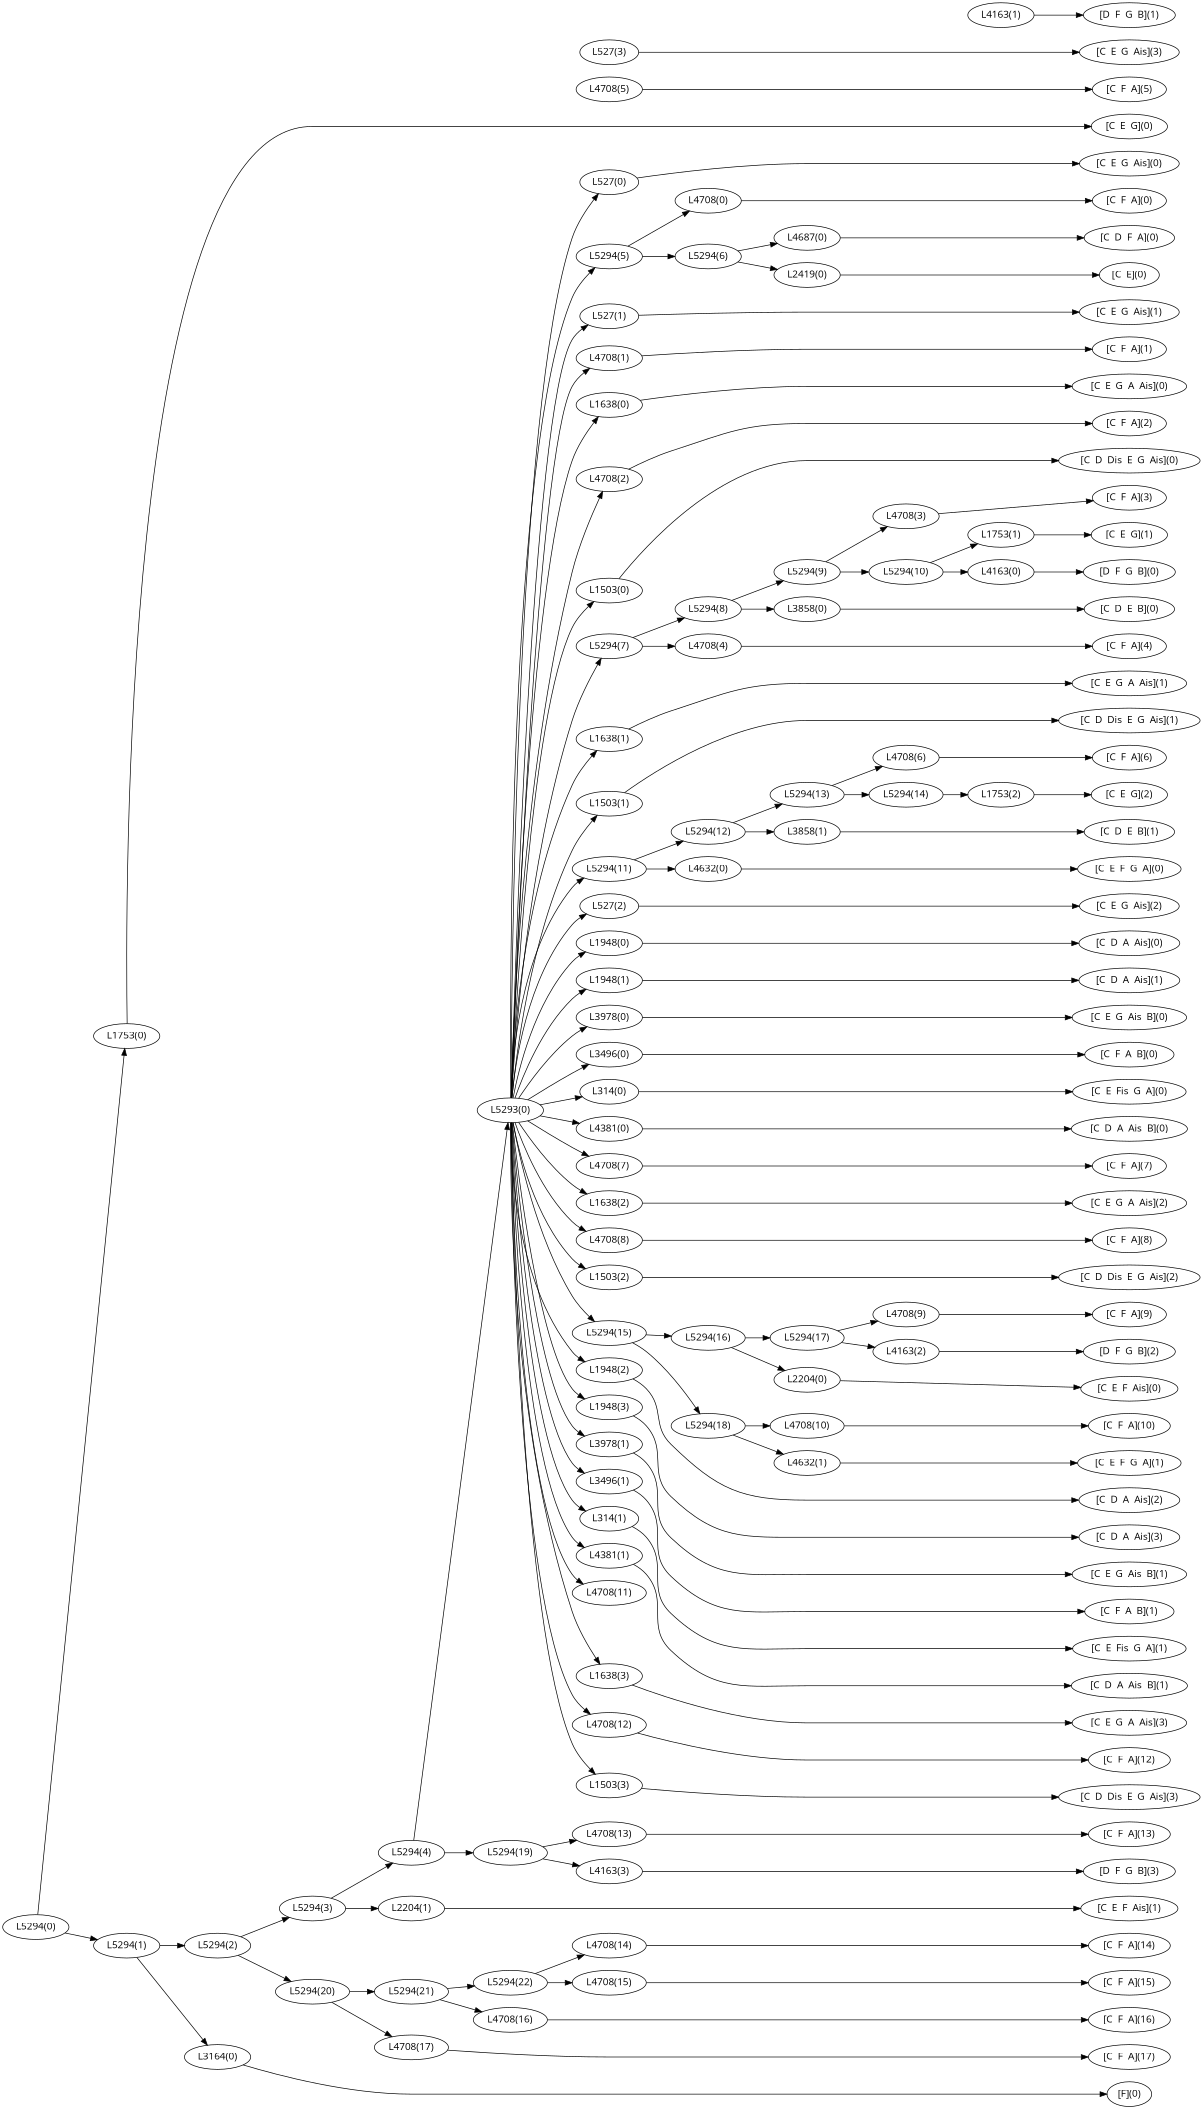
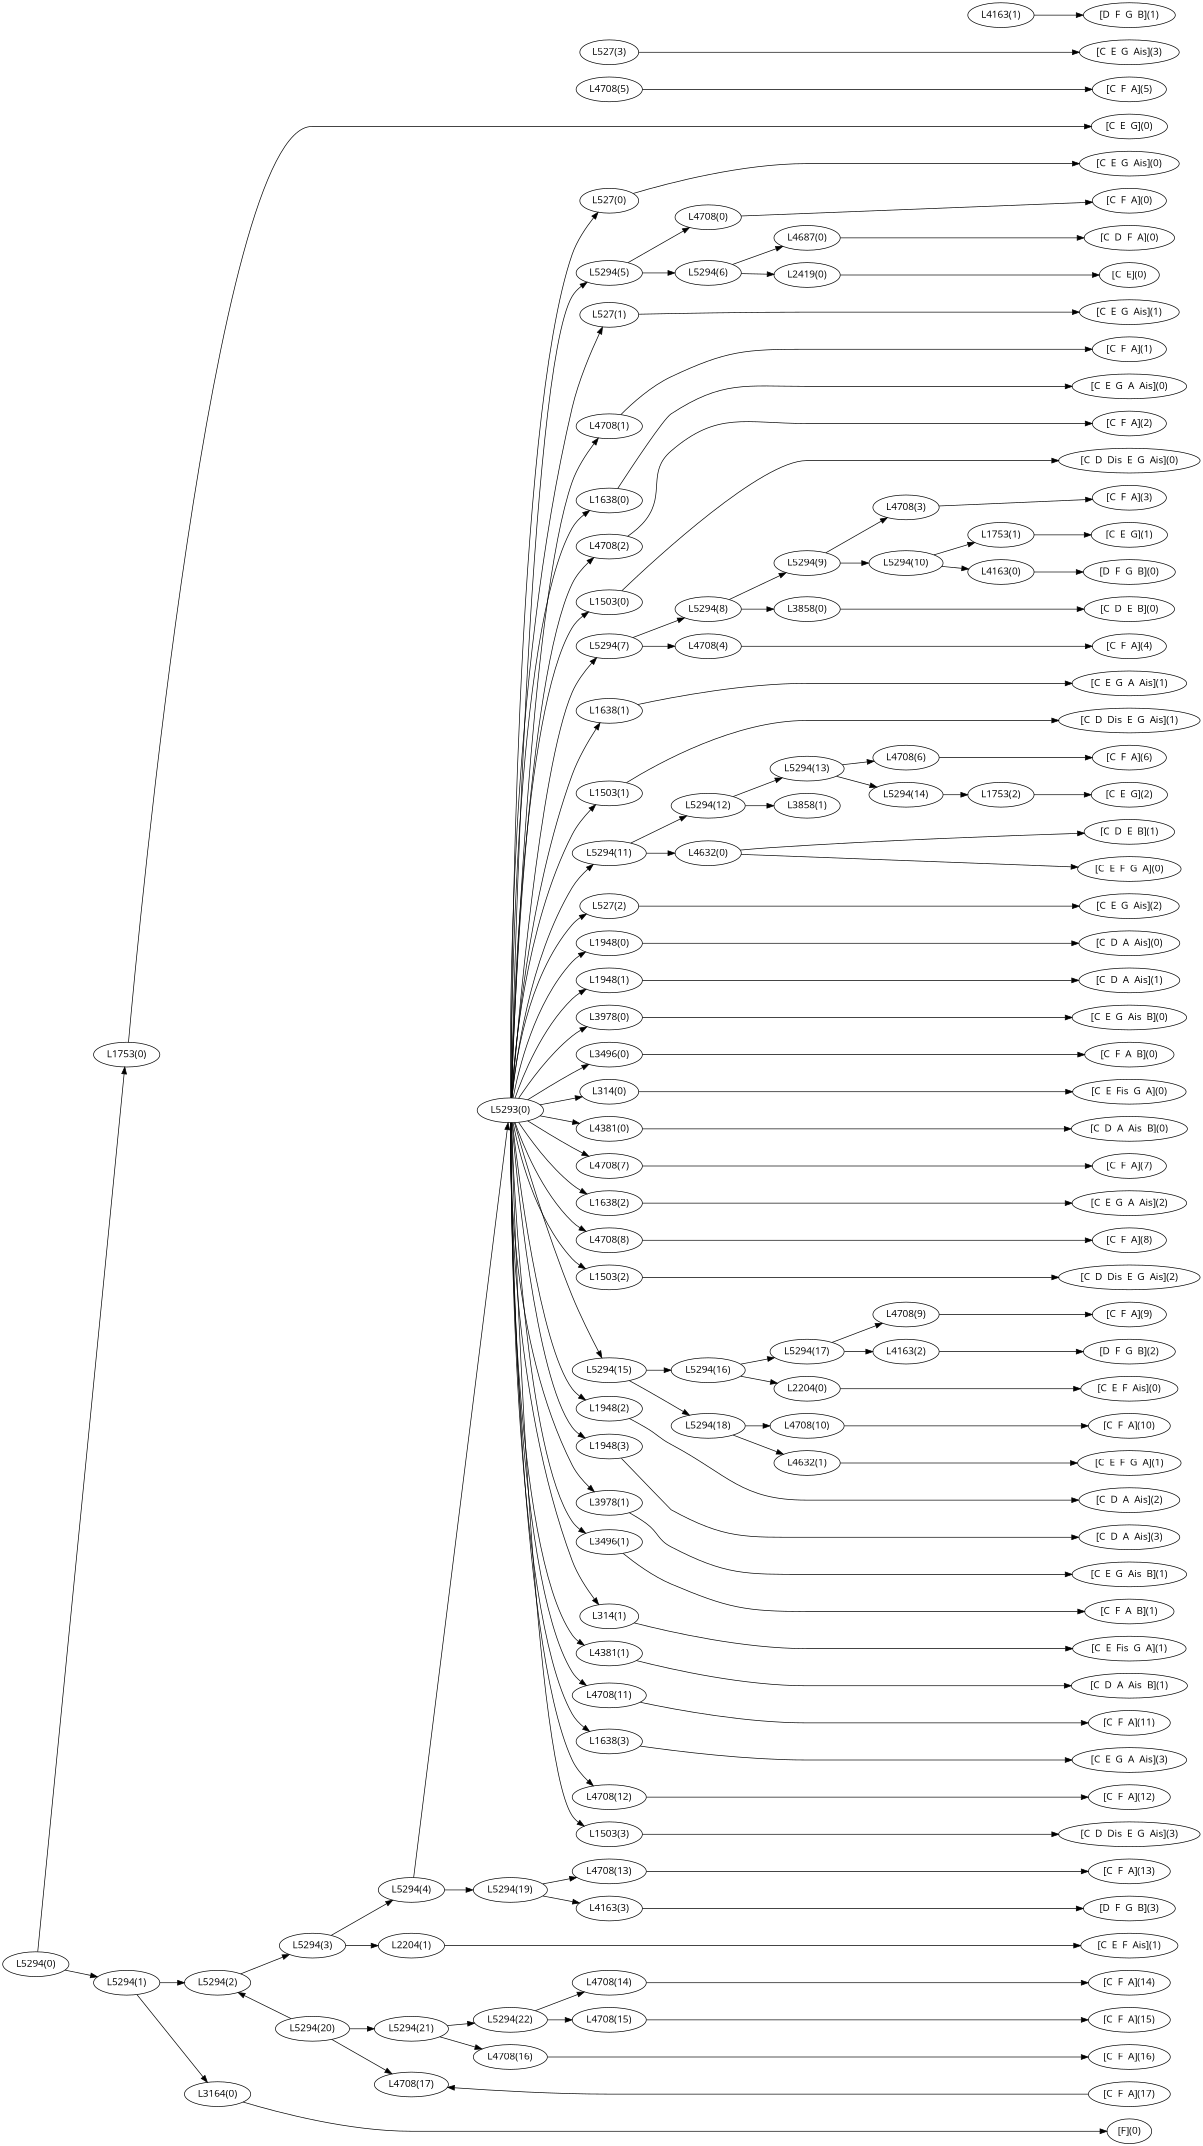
(959, 832) -> (909, 840)
none -> (1129, 1723)
(261, 1967) -> (268, 2007)
(764, 2057) -> (771, 2094)
